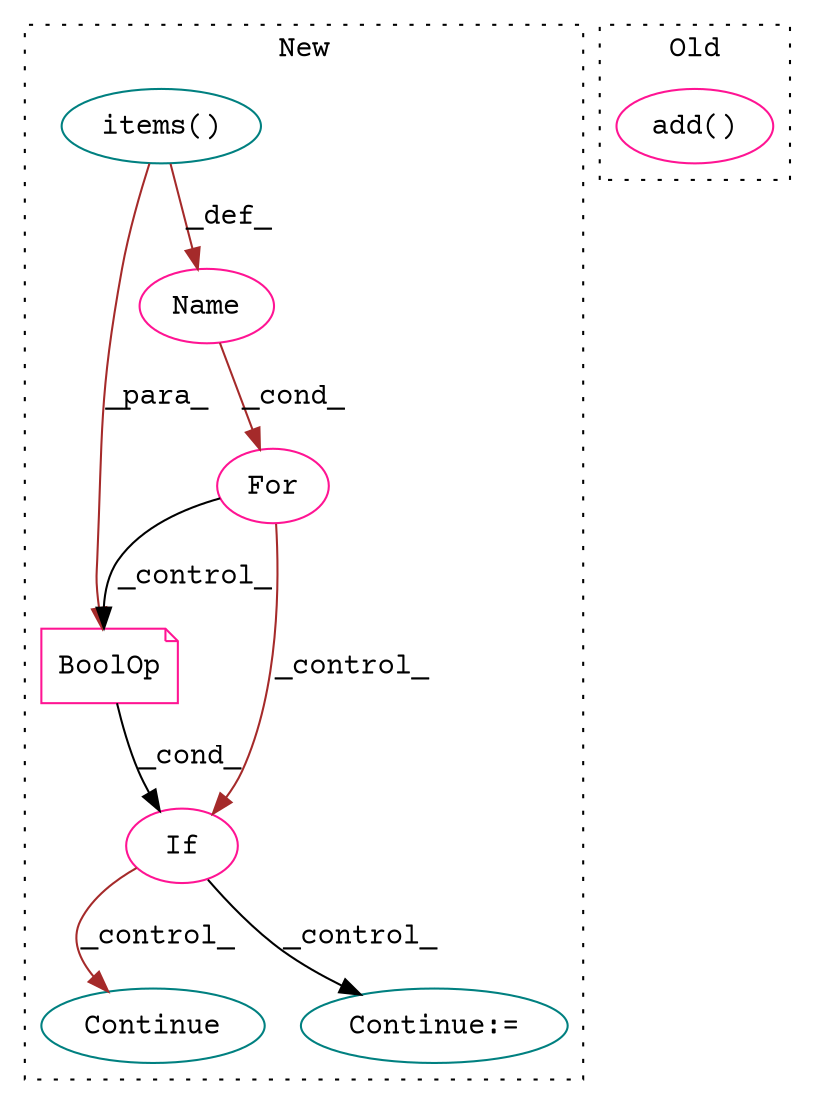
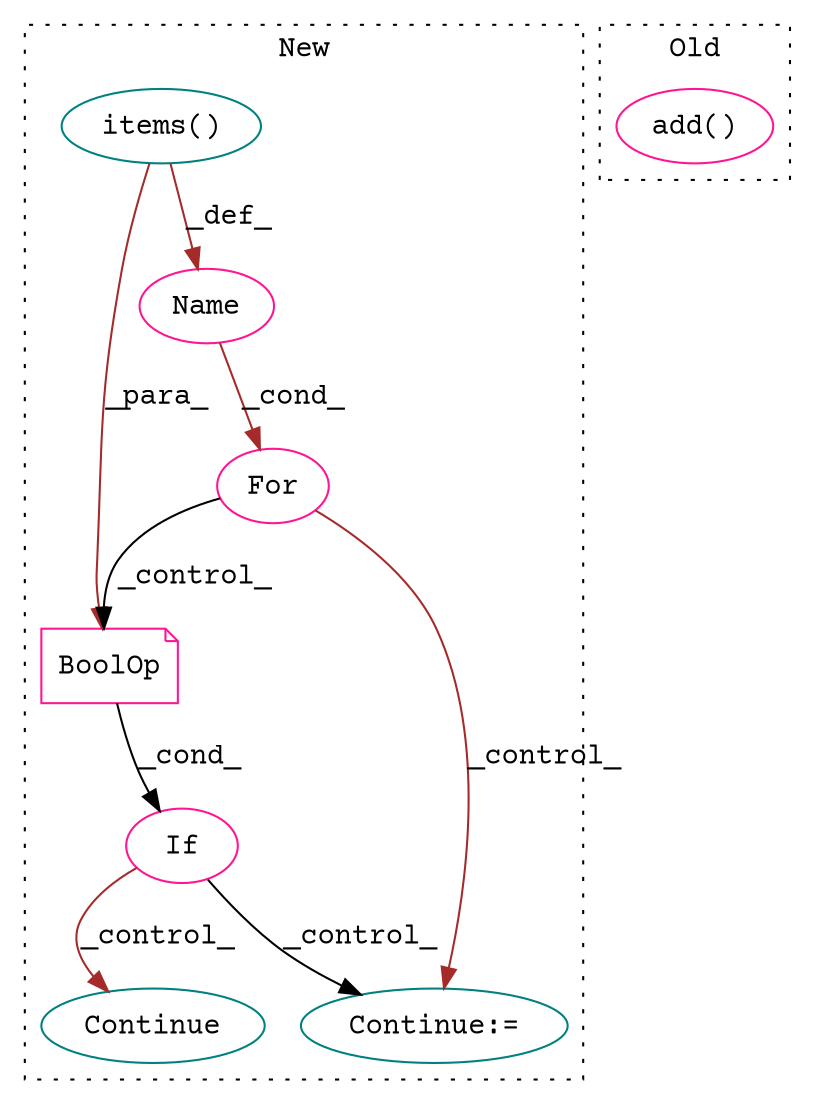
(271, 665) -> (461, 712)
